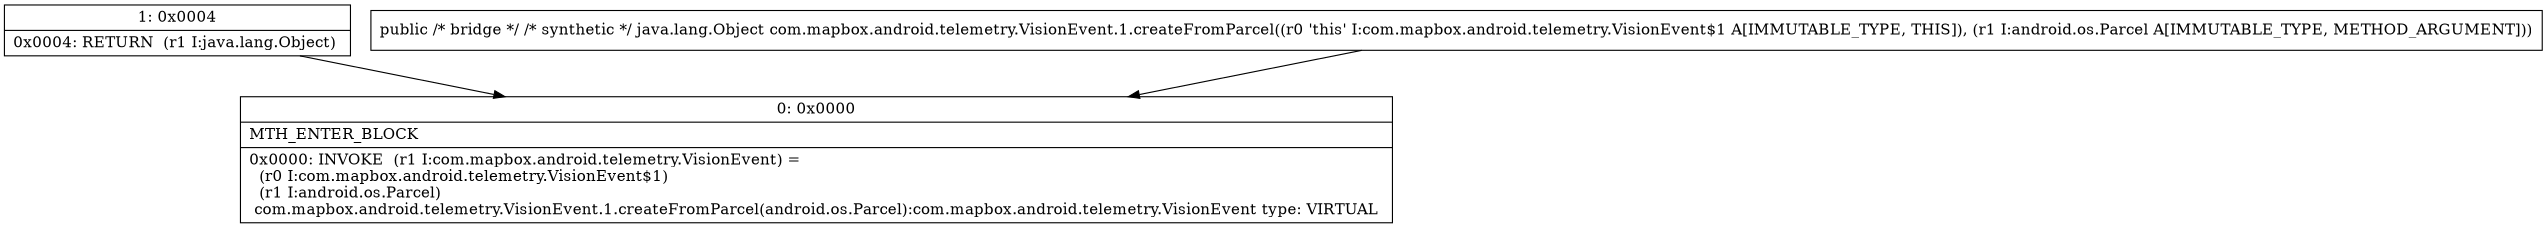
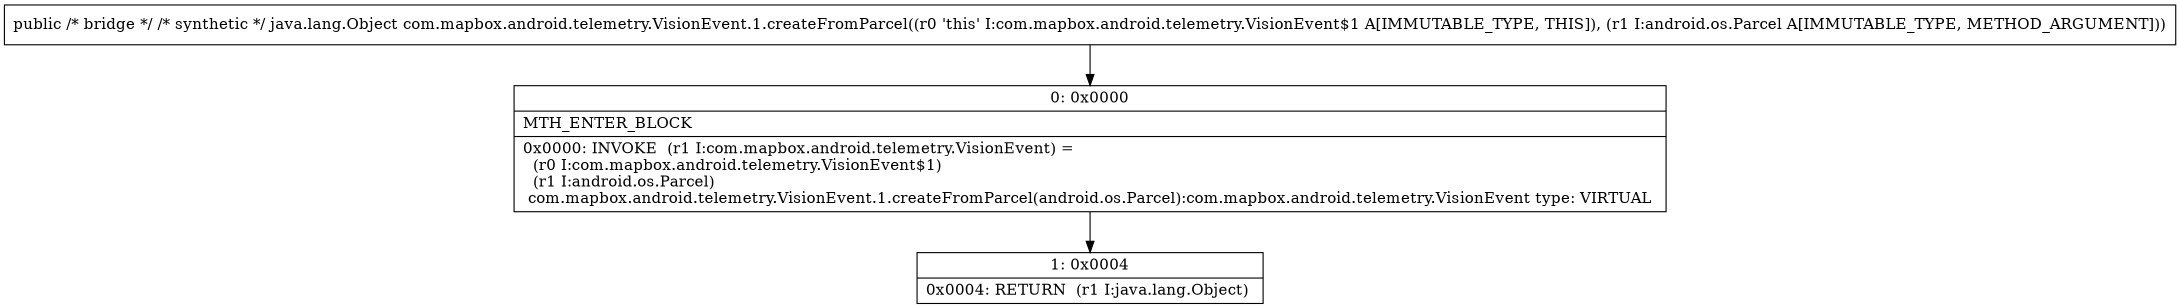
(397, 75) -> (1090, 226)
